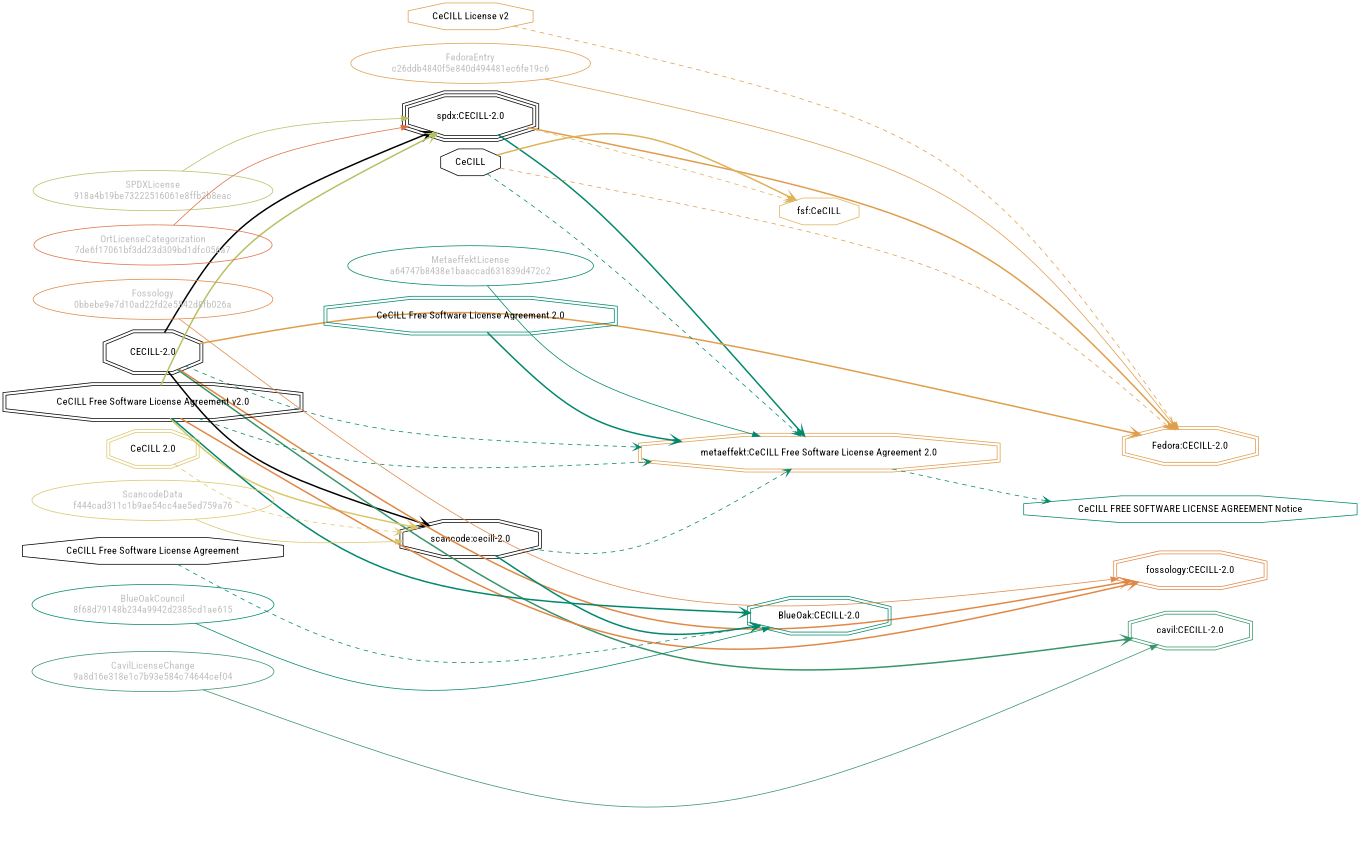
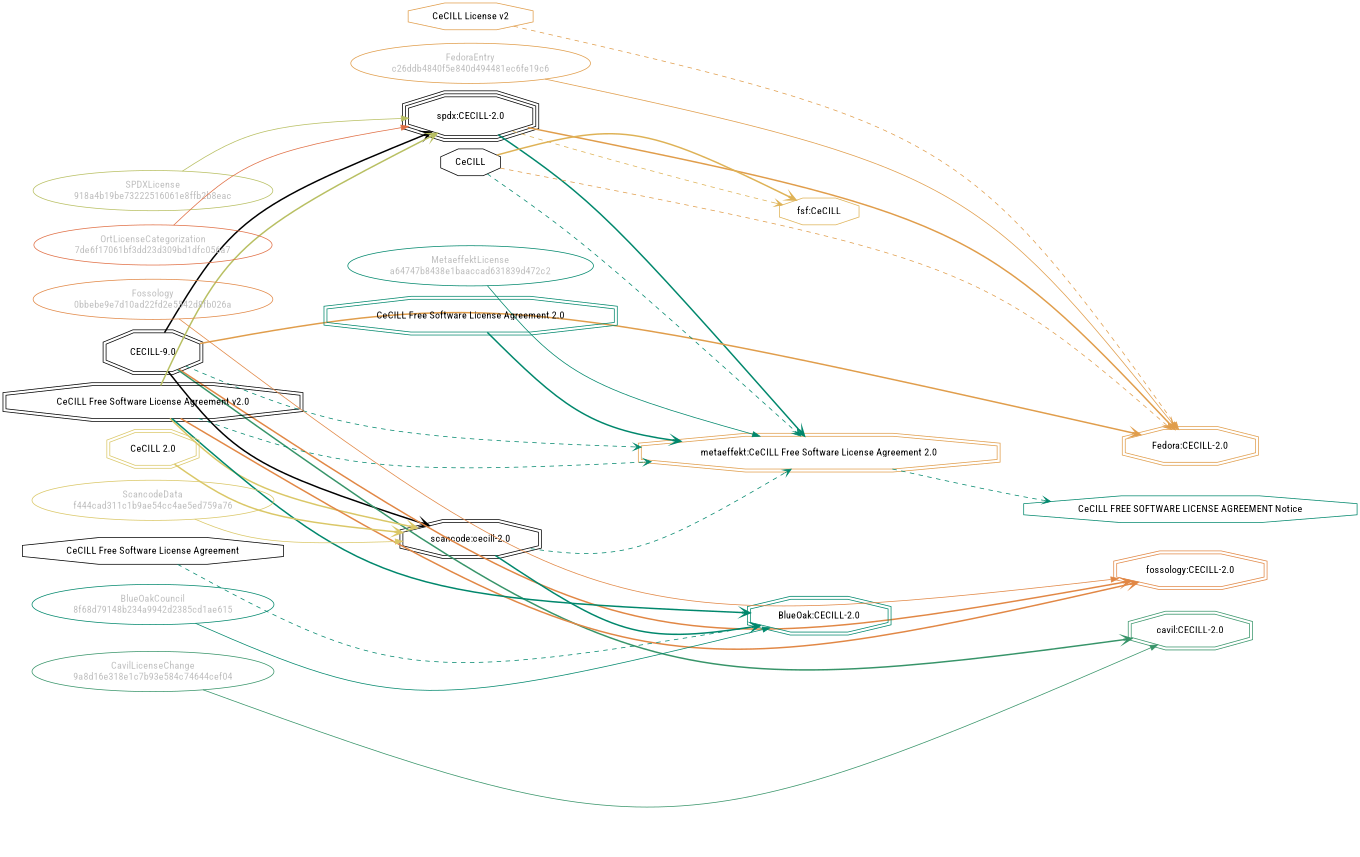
(657, 162) -> (644, 169)
(153, 352) -> (153, 352)
(279, 515) -> (279, 515)
